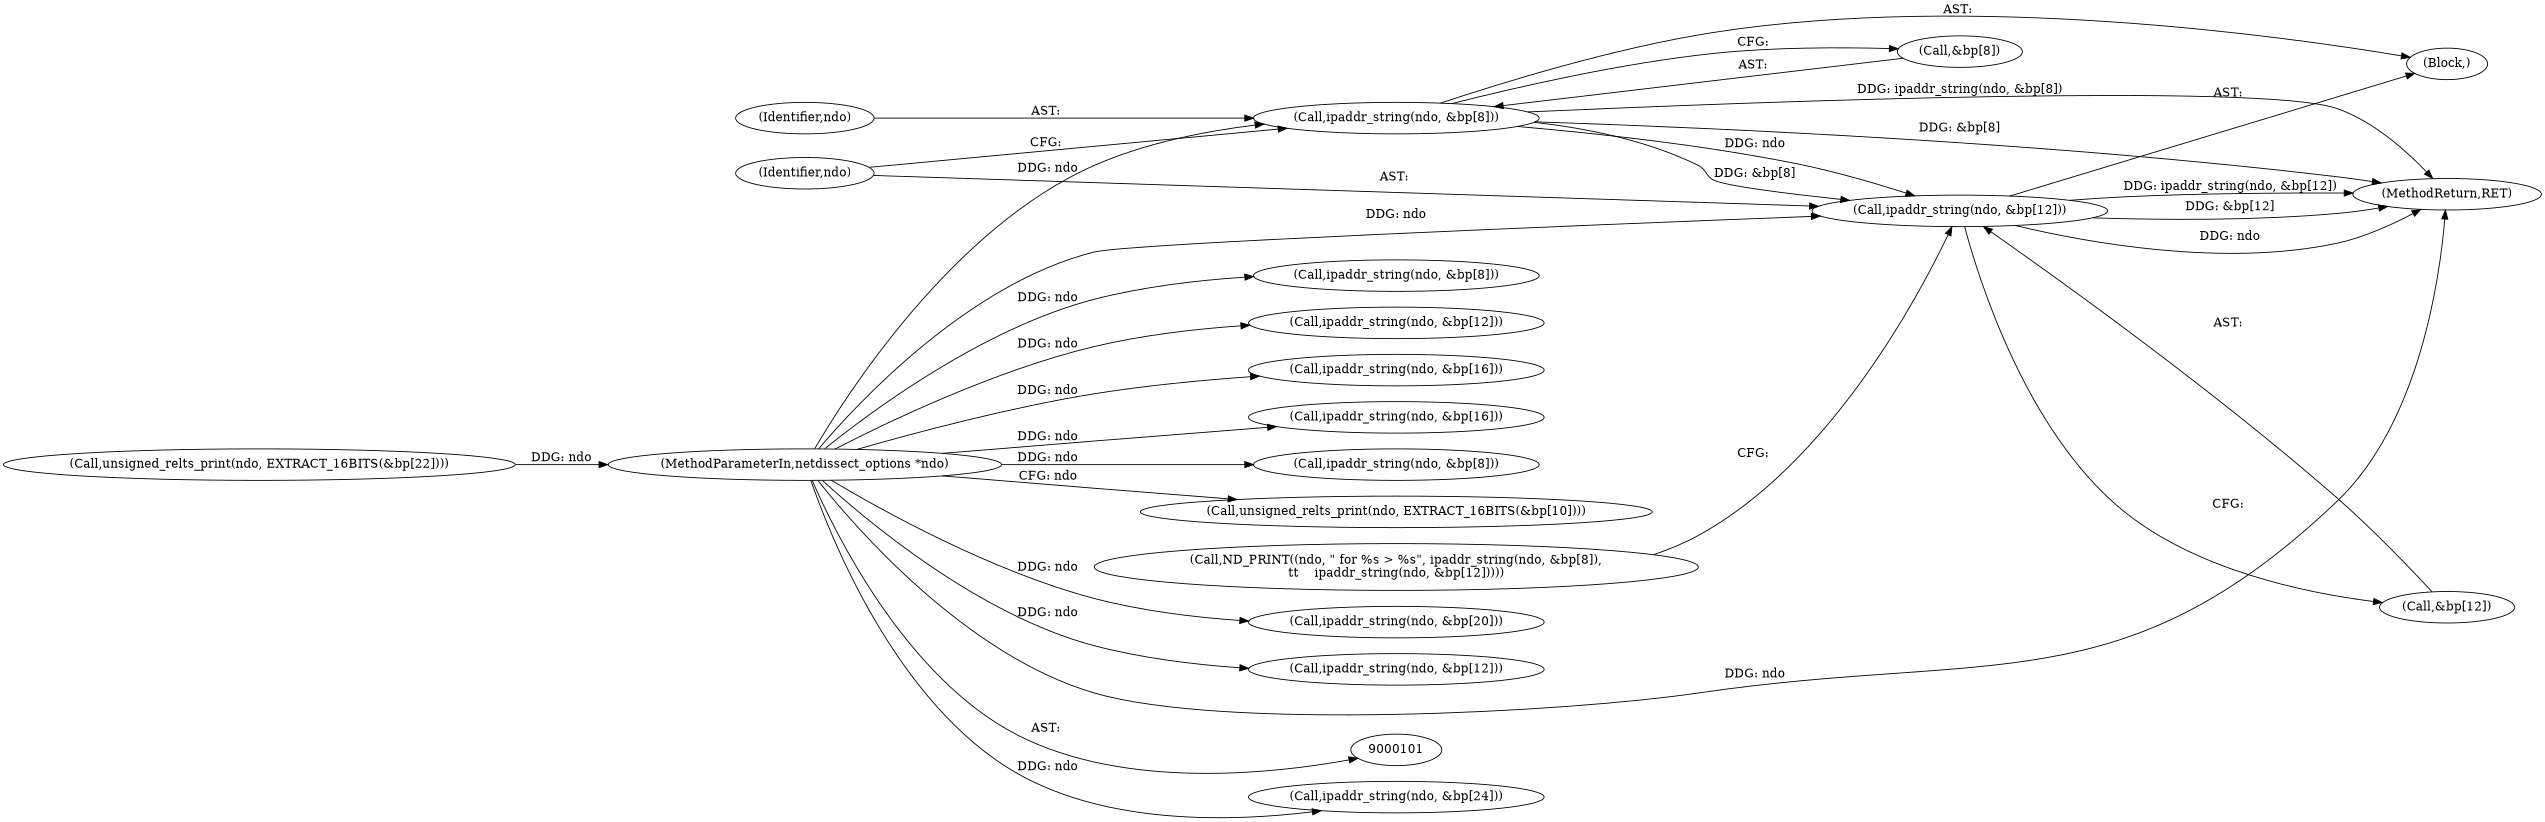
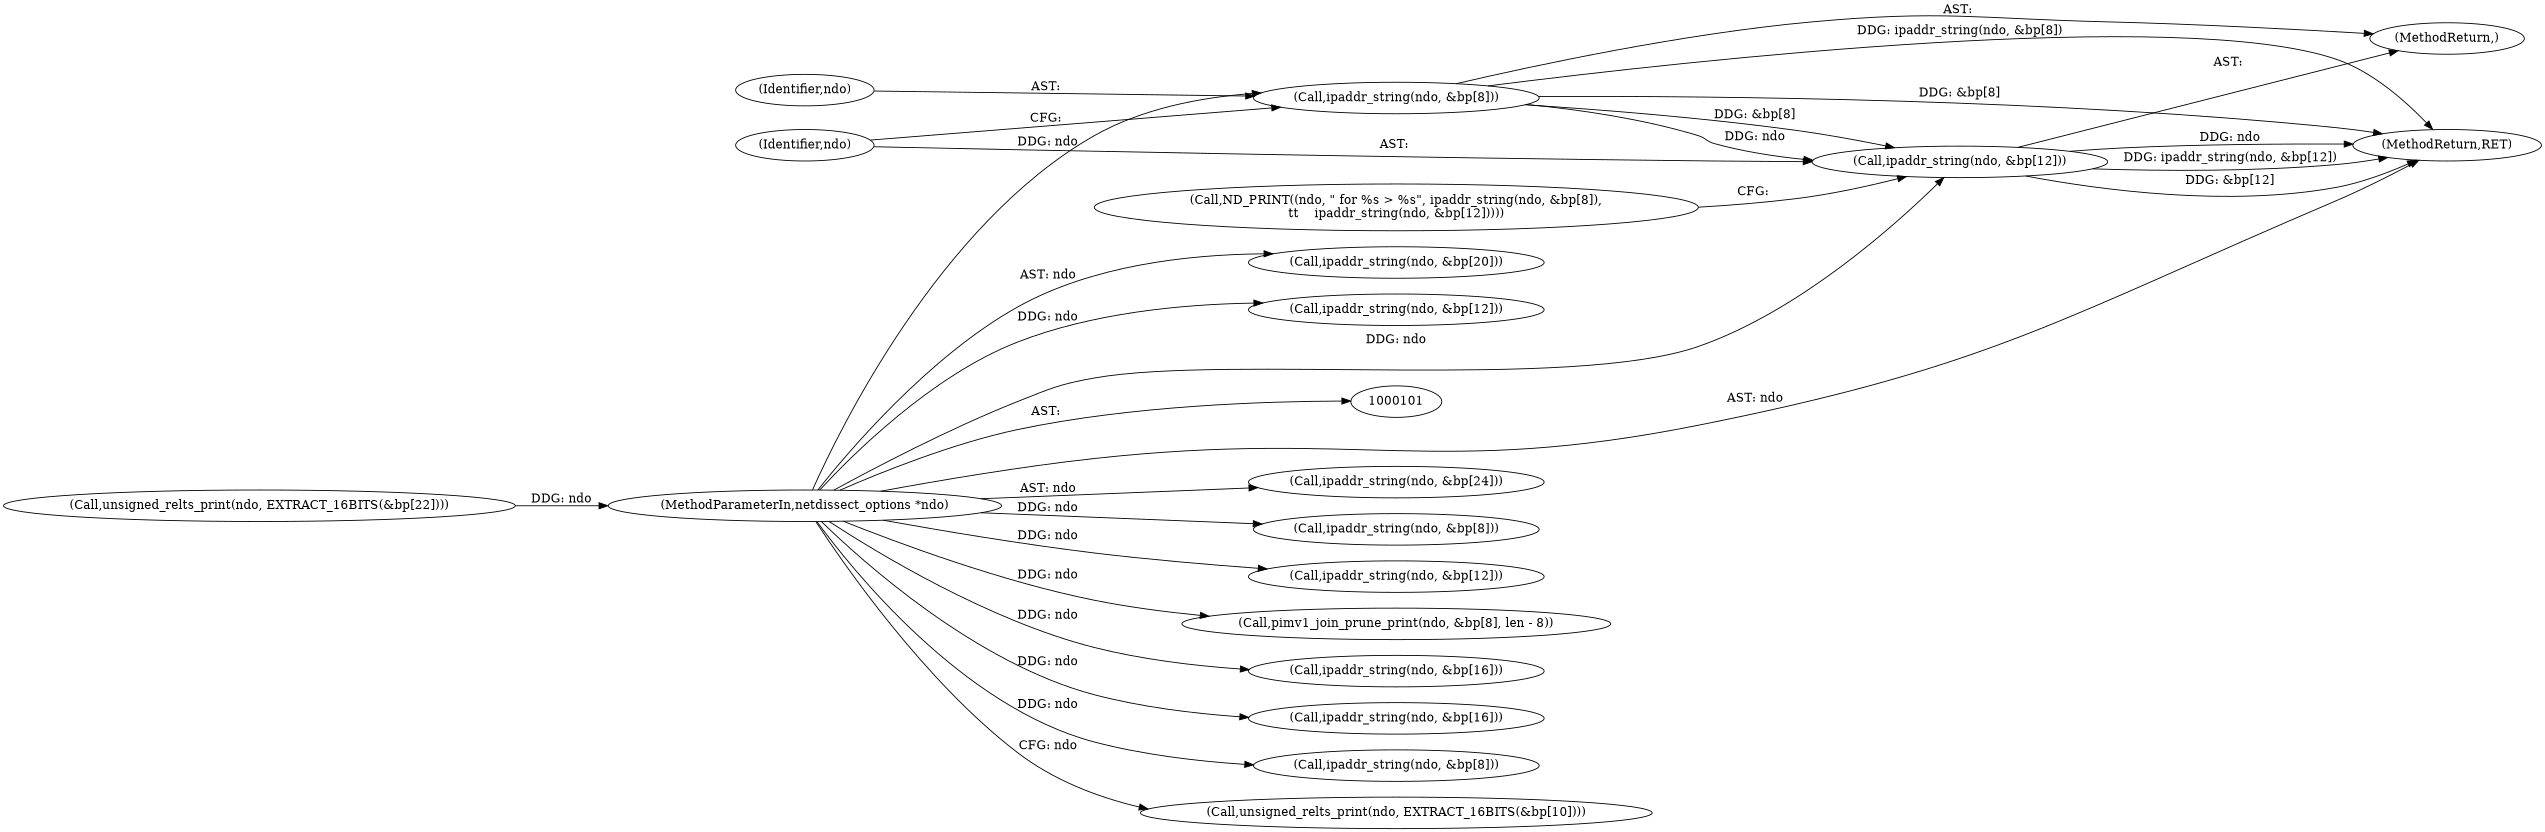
(1960, 52) -> none
(2447, 64) -> (2447, 38)
(1048, 567) -> (1048, 275)
(2447, 607) -> none
none -> (1396, 624)
(1755, 674) -> (1755, 399)
(1396, 750) -> (1396, 402)
(1048, 767) -> (1048, 489)
